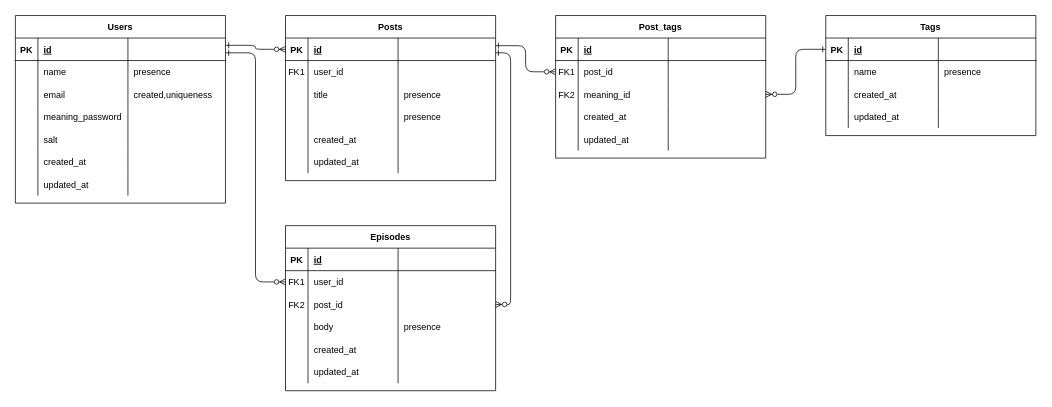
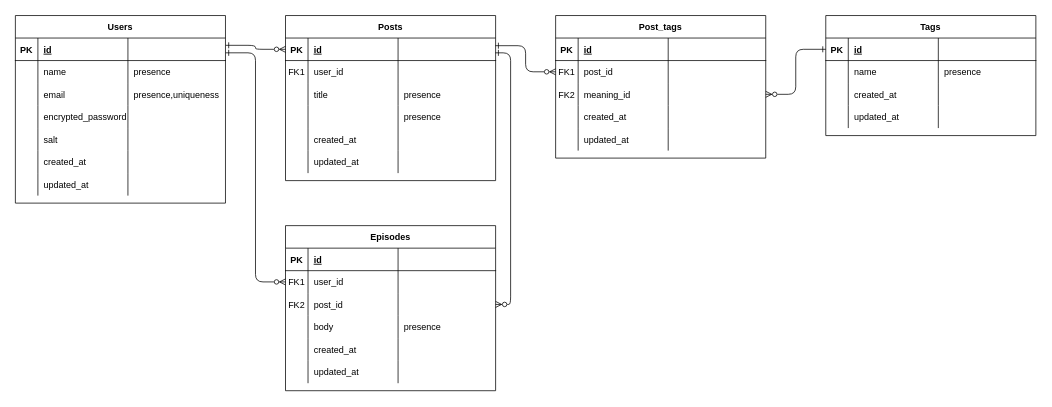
(177, 95) -> (179, 95)
(83, 117) -> (89, 117)
